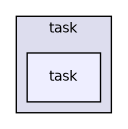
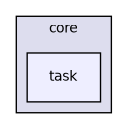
(64, 29) -> (64, 29)
